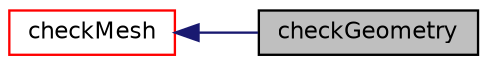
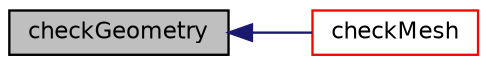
(229, 33) -> (282, 33)
